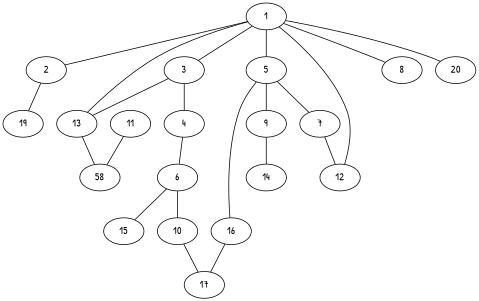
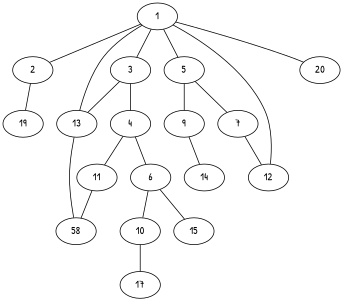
(402, 70) -> none
none -> (114, 151)
(231, 231) -> none
